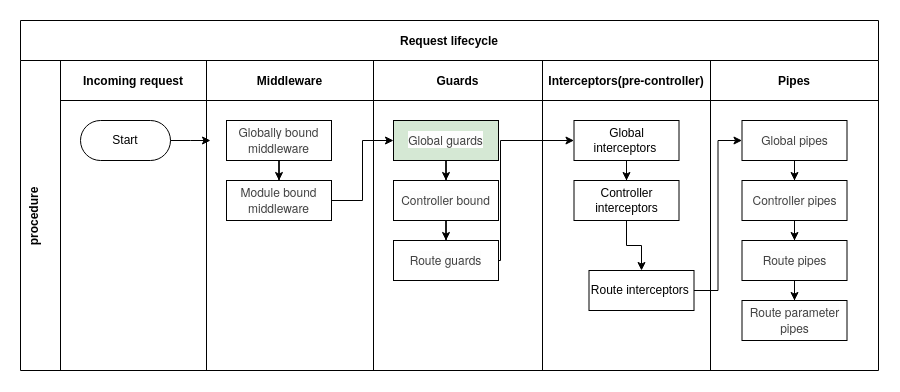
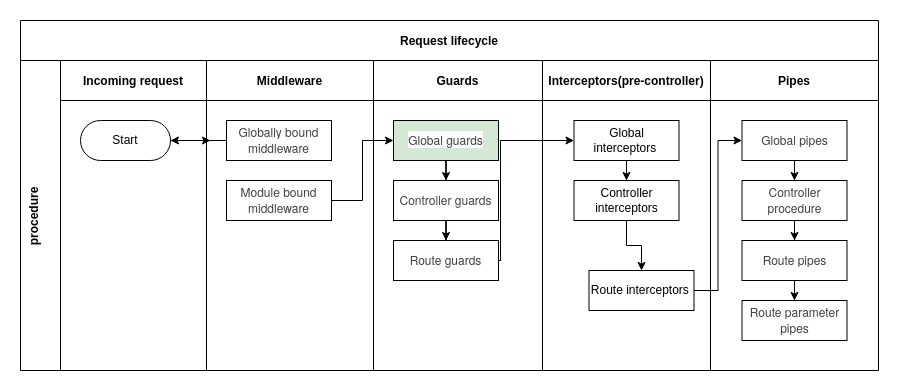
(279, 175) -> (217, 141)
(446, 201) -> (446, 201)
(795, 201) -> (795, 201)
